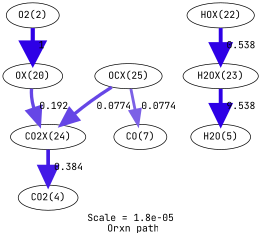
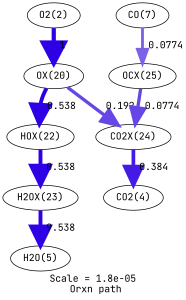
none -> (43, 96)
(133, 99) -> (142, 39)
